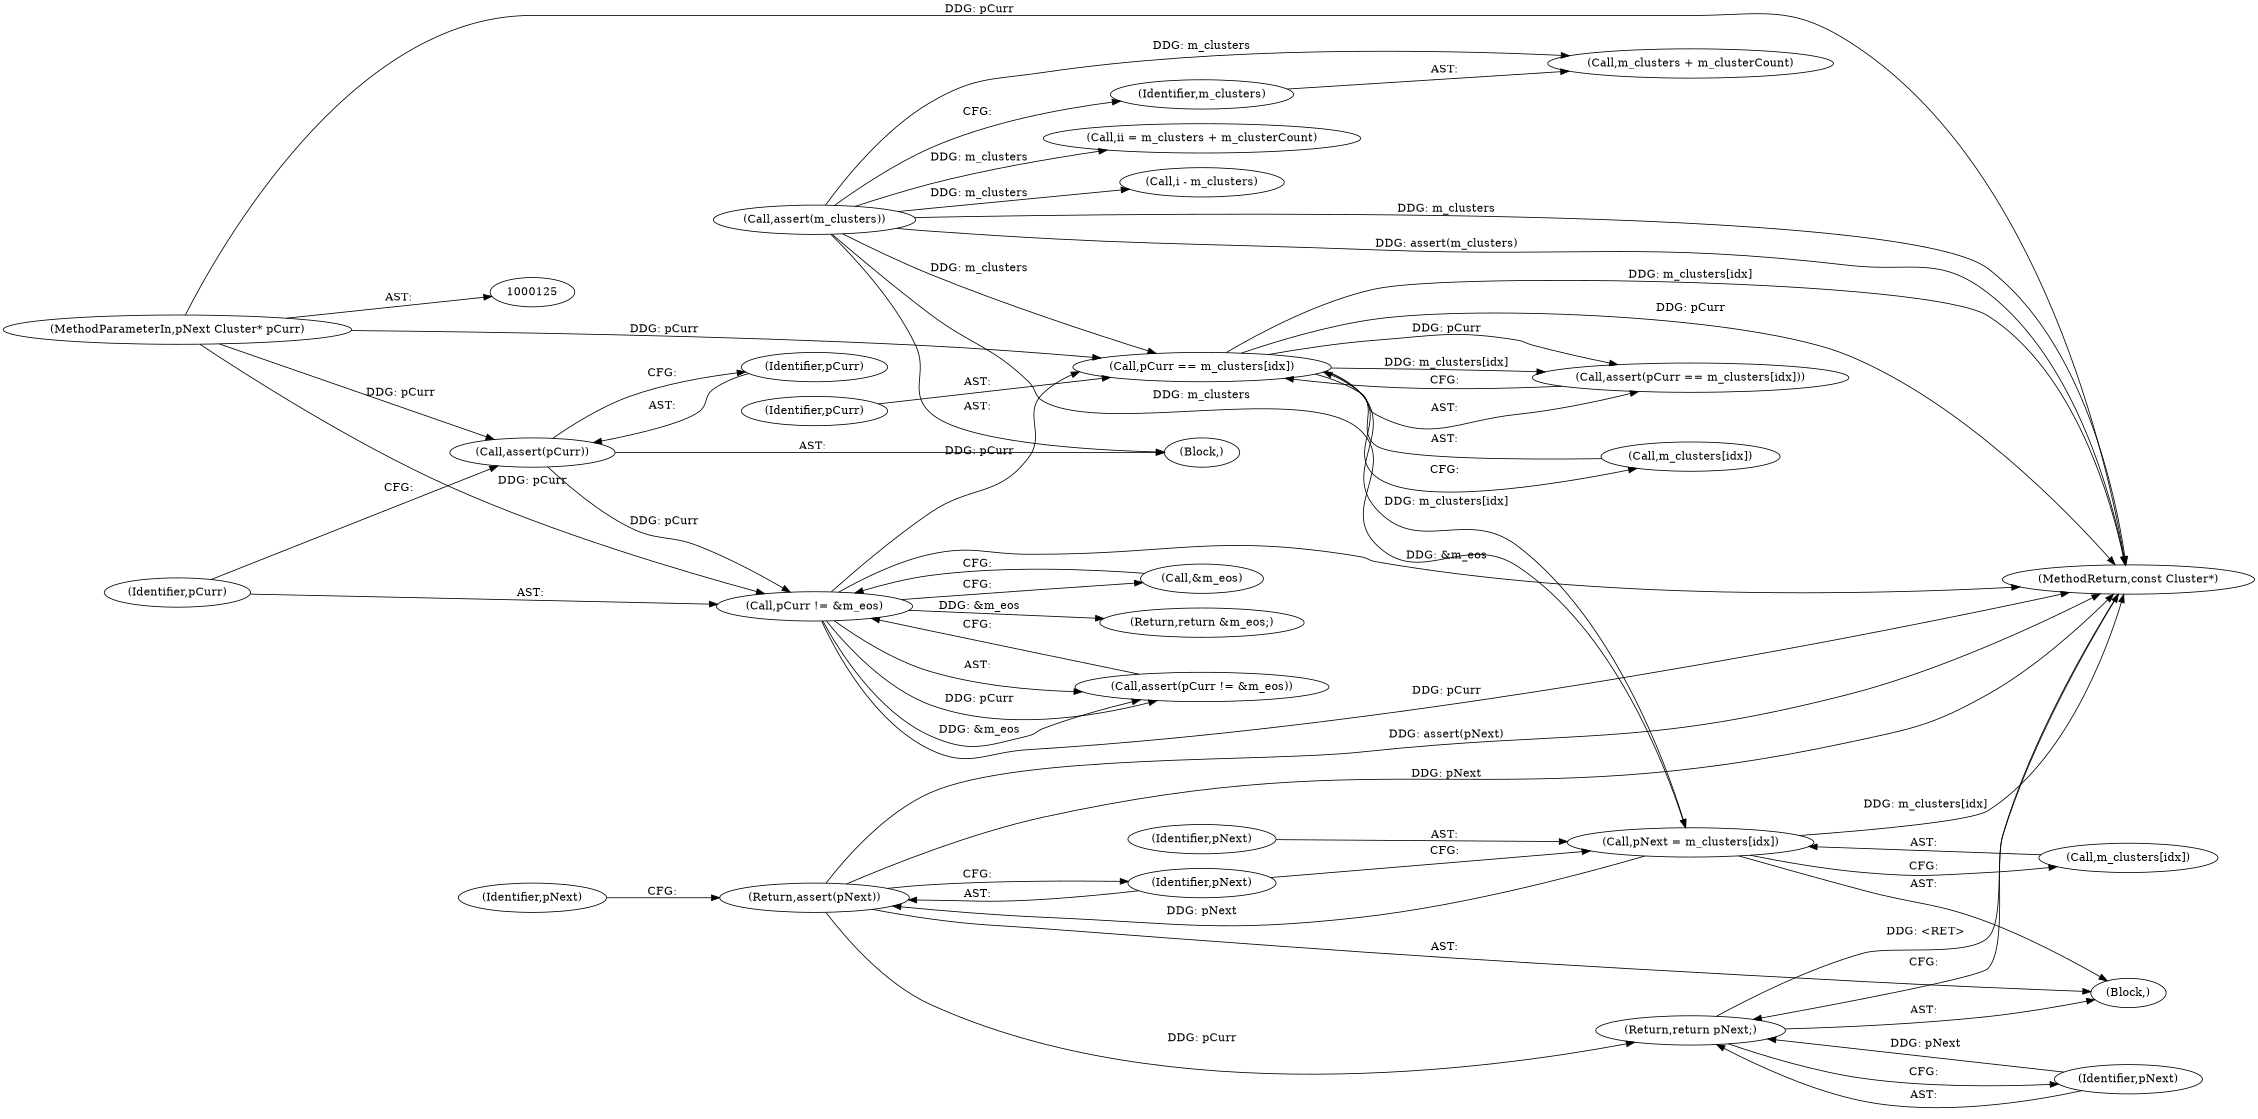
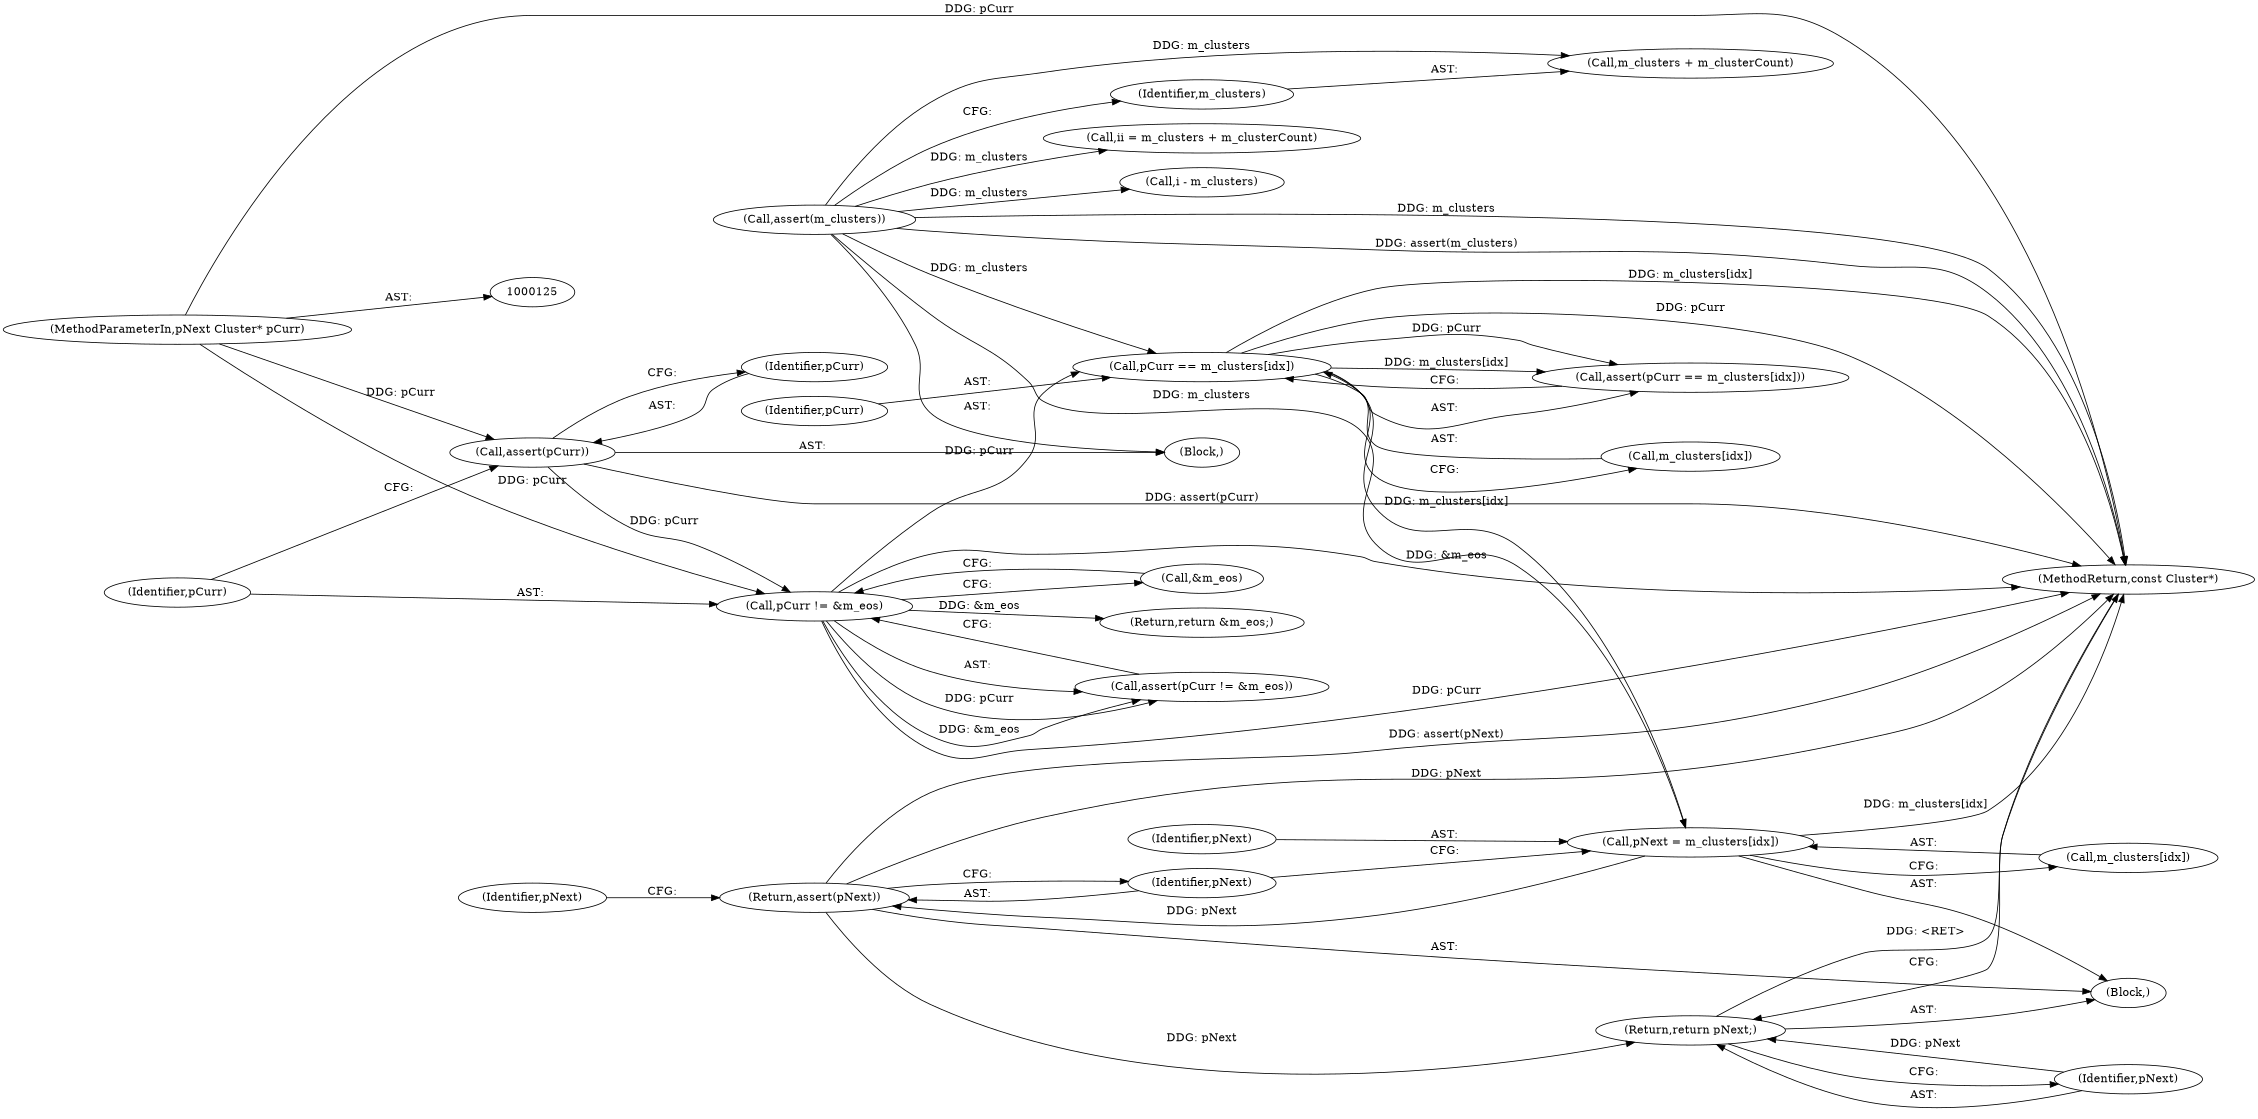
(722, 338) -> none
none -> (1329, 504)
(1202, 1038) -> (1202, 1038)
